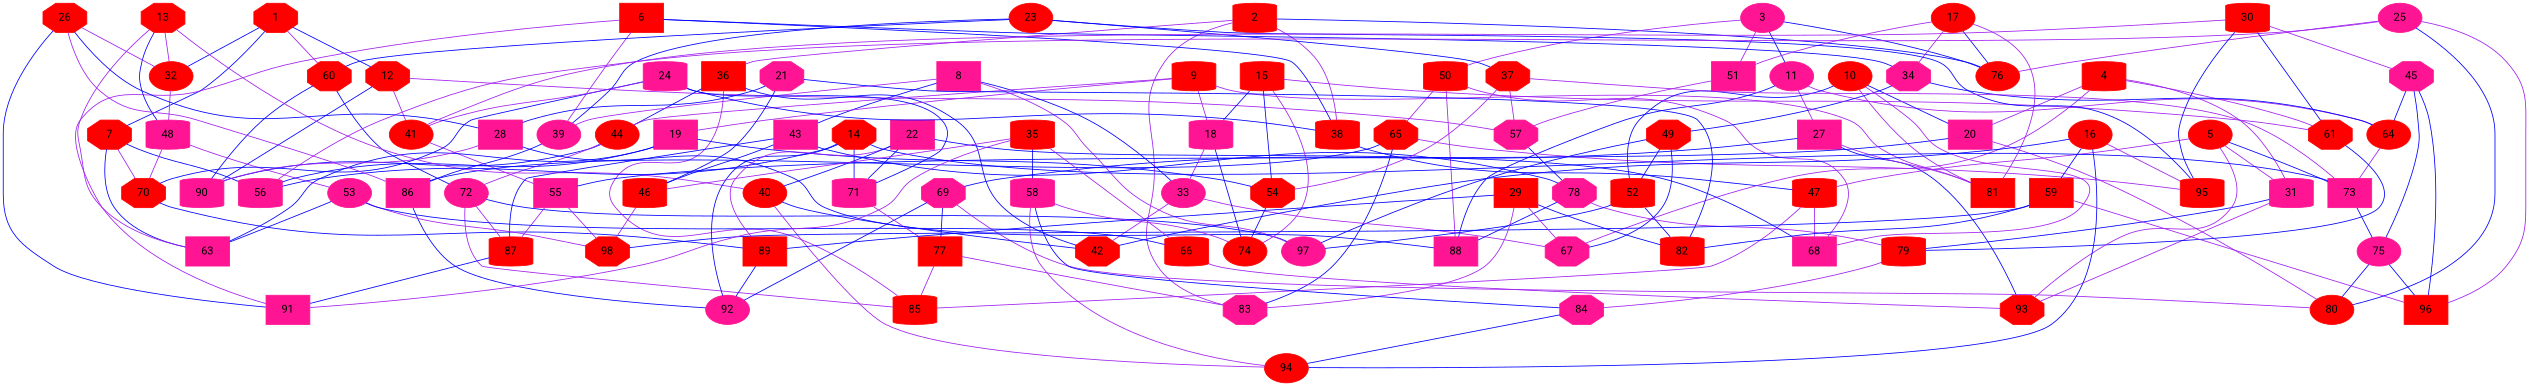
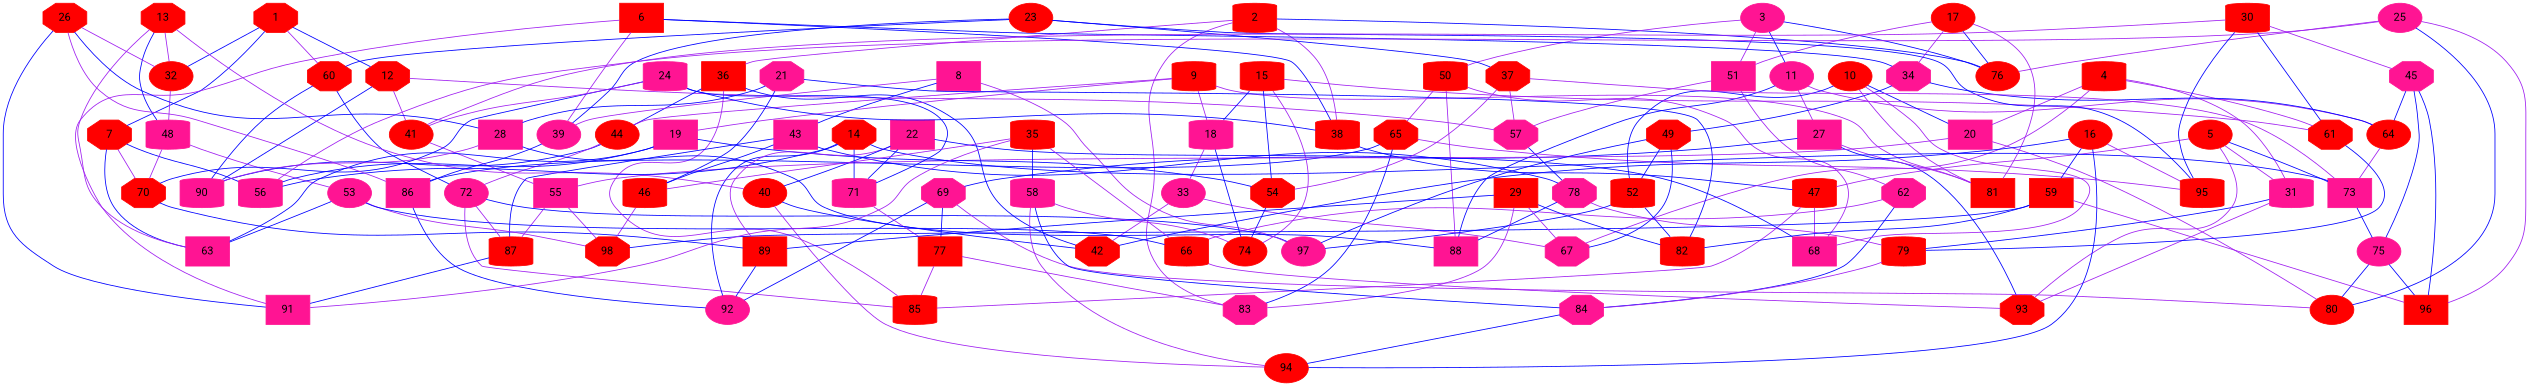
(1088, 120) -> none
(1091, 159) -> (1091, 159)
none -> (1904, 193)
